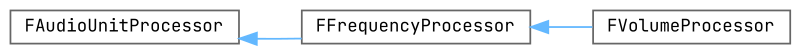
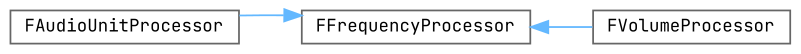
(279, 39) -> (262, 15)
